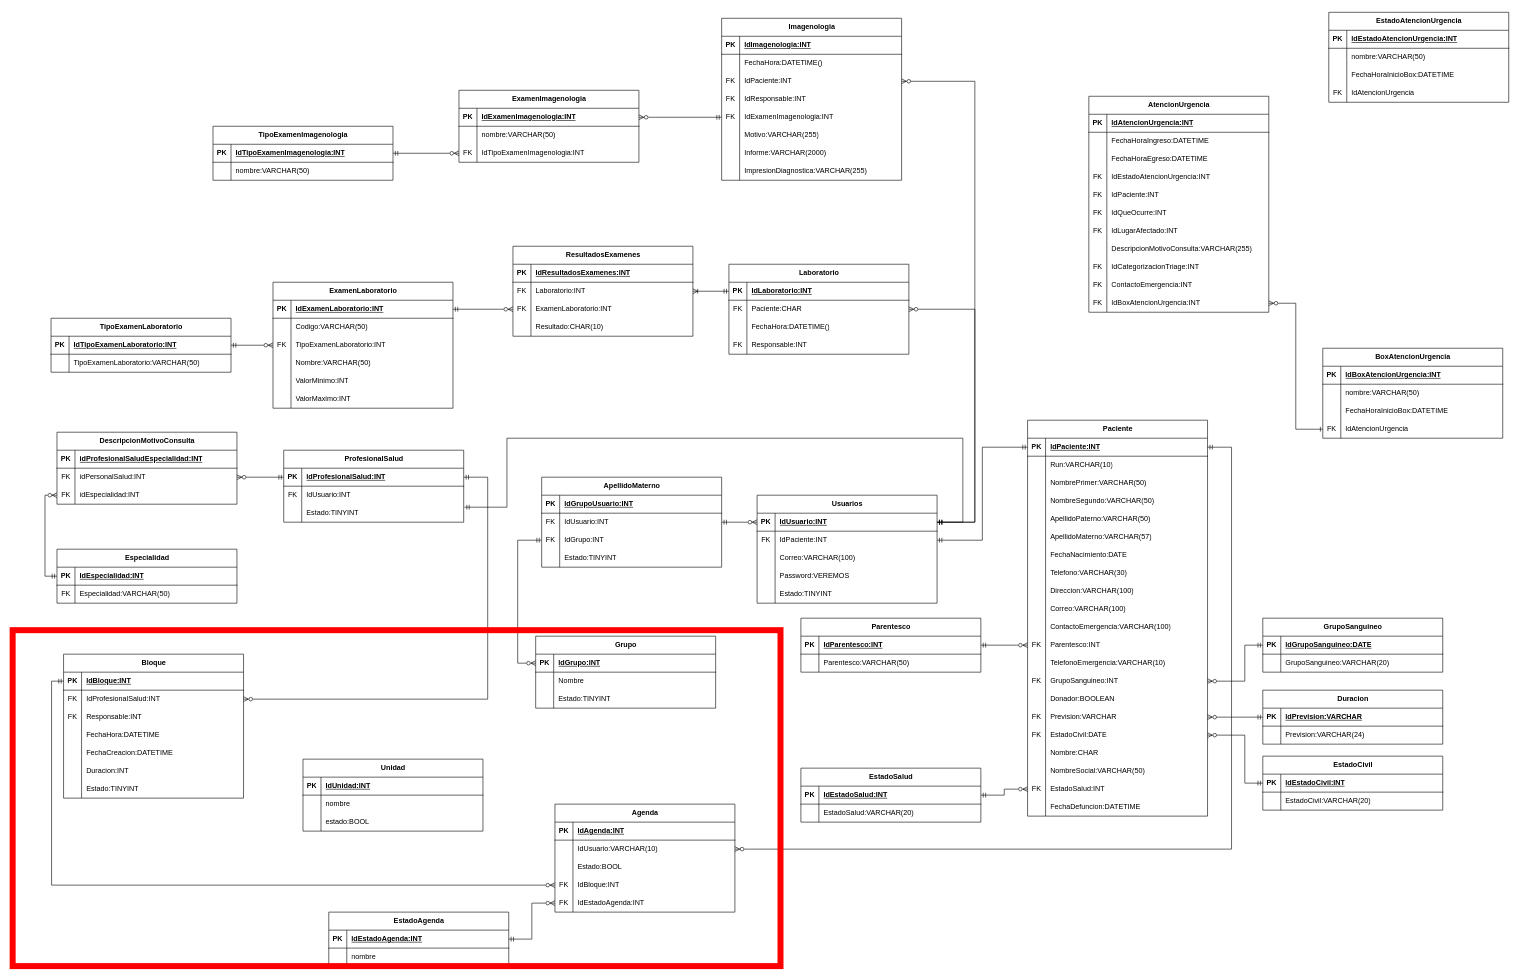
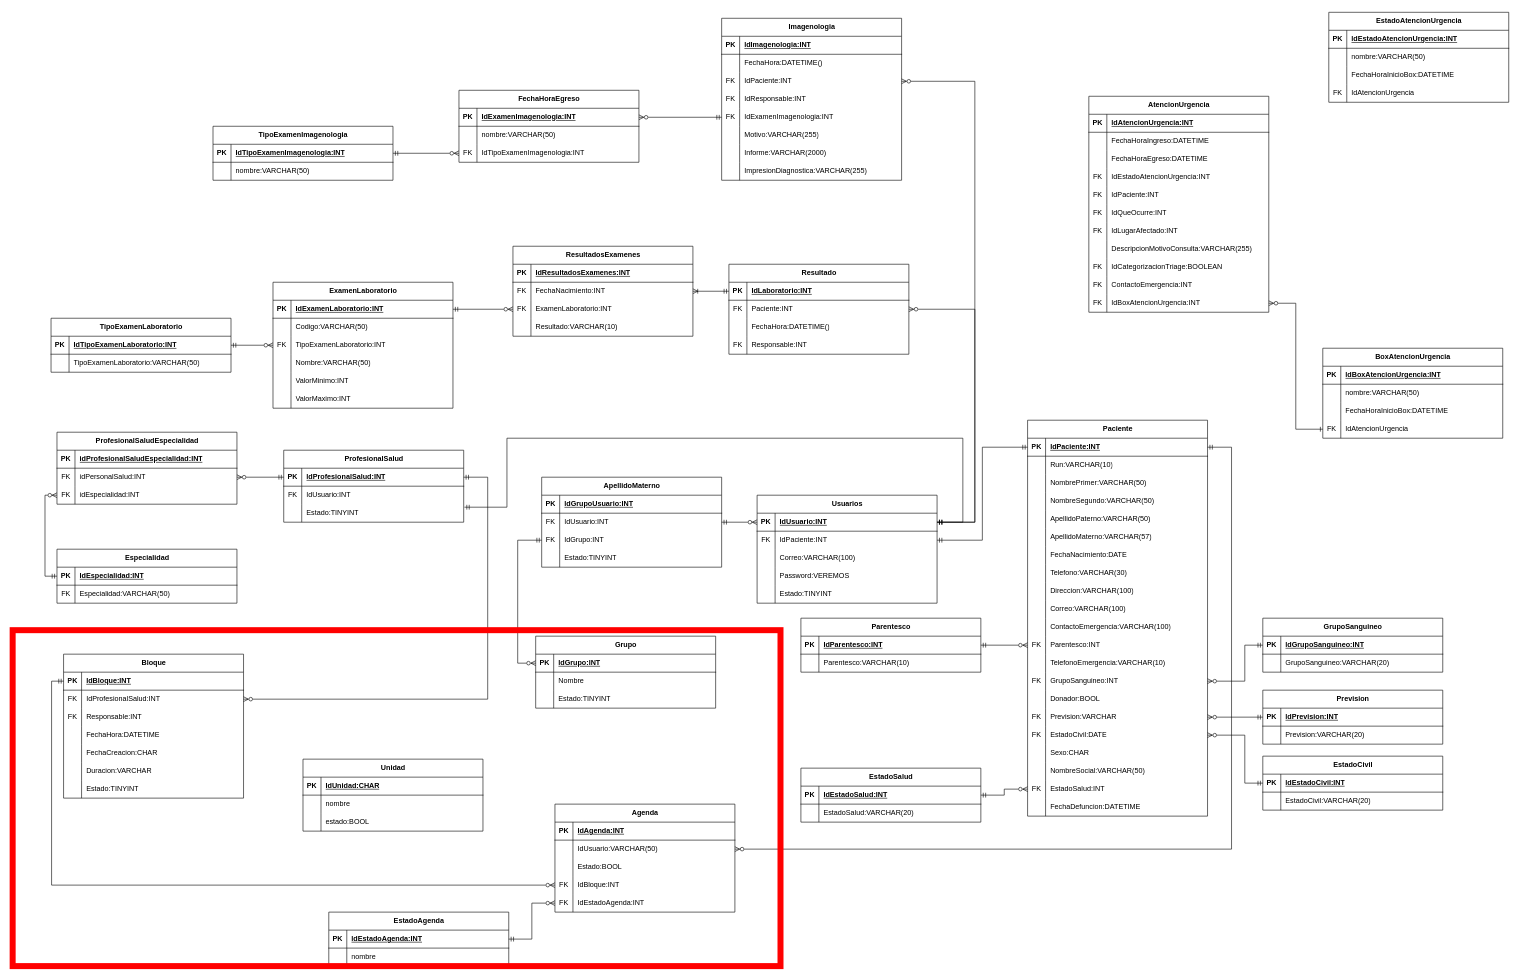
(549, 99) -> (549, 99)
(1160, 267) -> (1168, 267)
(819, 273) -> (819, 273)
(564, 291) -> (571, 291)
(776, 309) -> (774, 309)
(570, 327) -> (576, 327)
(147, 441) -> (147, 441)
(1326, 645) -> (1324, 645)
(867, 663) -> (867, 663)
(1080, 699) -> (1074, 699)
(1353, 699) -> (1353, 699)
(1321, 717) -> (1313, 717)
(1325, 735) -> (1325, 735)
(129, 753) -> (121, 753)
(1072, 753) -> (1068, 753)
(108, 771) -> (116, 771)
(348, 786) -> (350, 786)
(618, 849) -> (618, 849)
